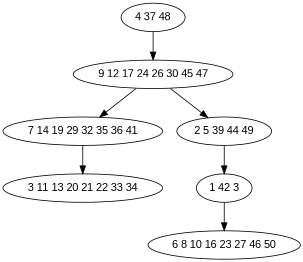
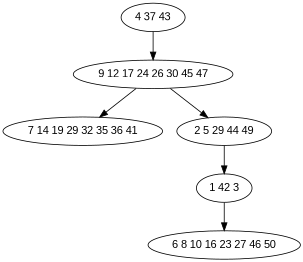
(153, 17) -> (153, 17)
(224, 131) -> (224, 131)
(83, 188) -> none
